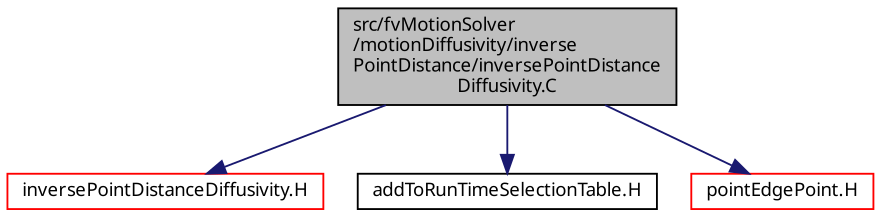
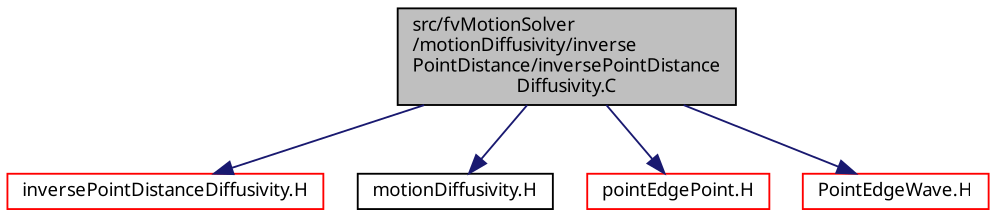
(507, 191) -> (455, 191)
none -> (896, 191)
